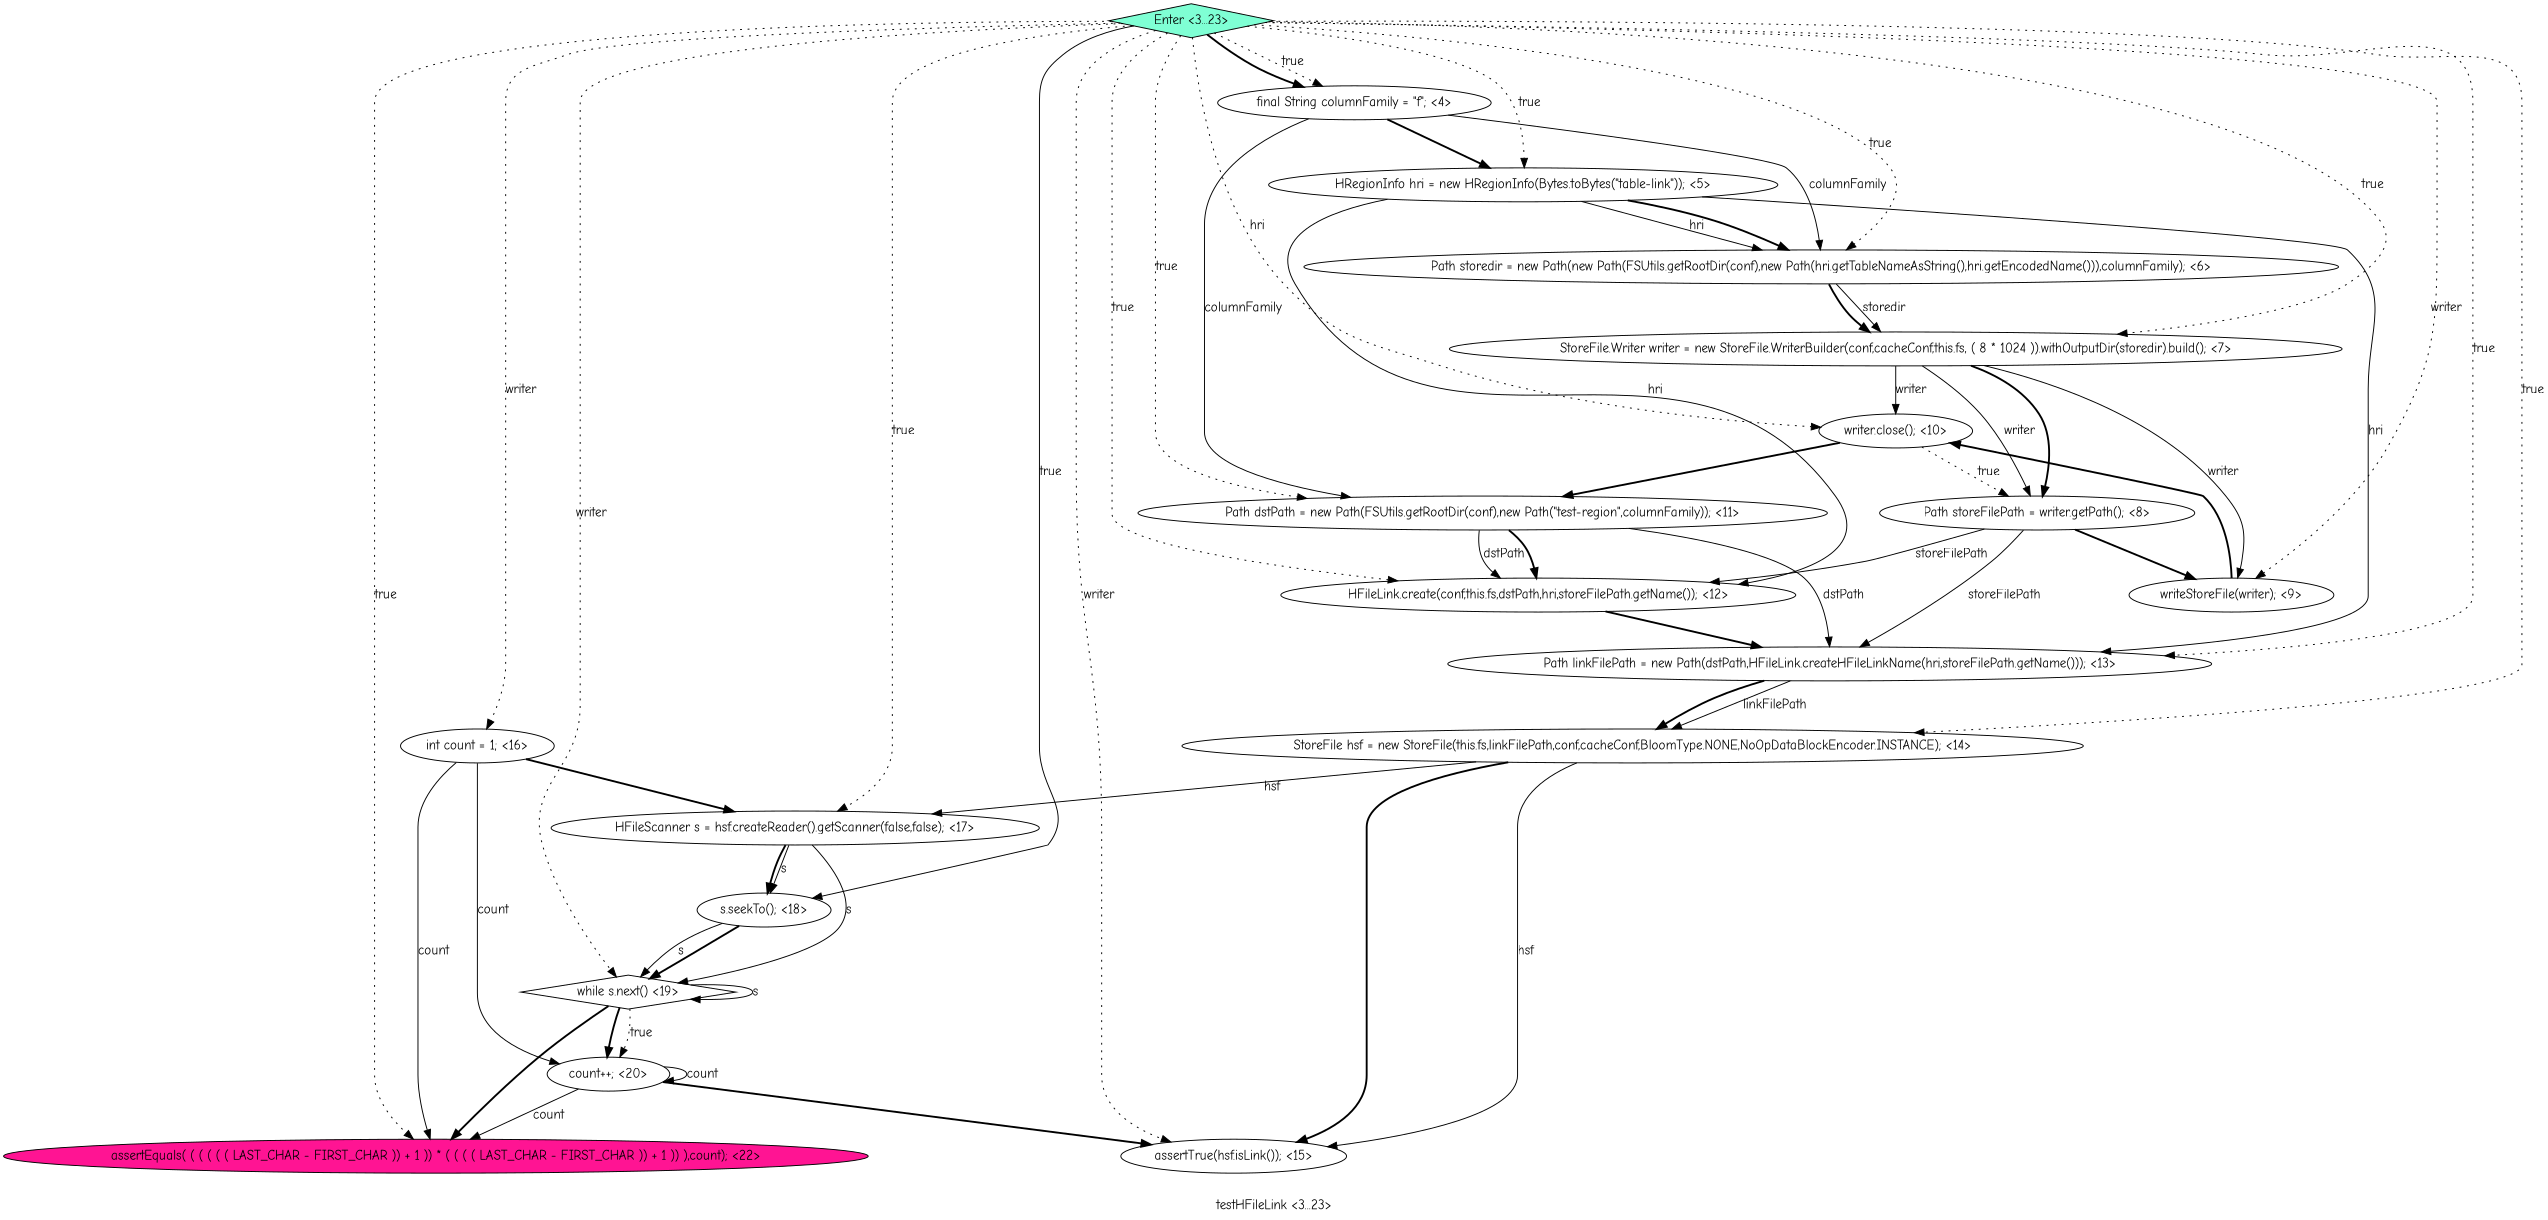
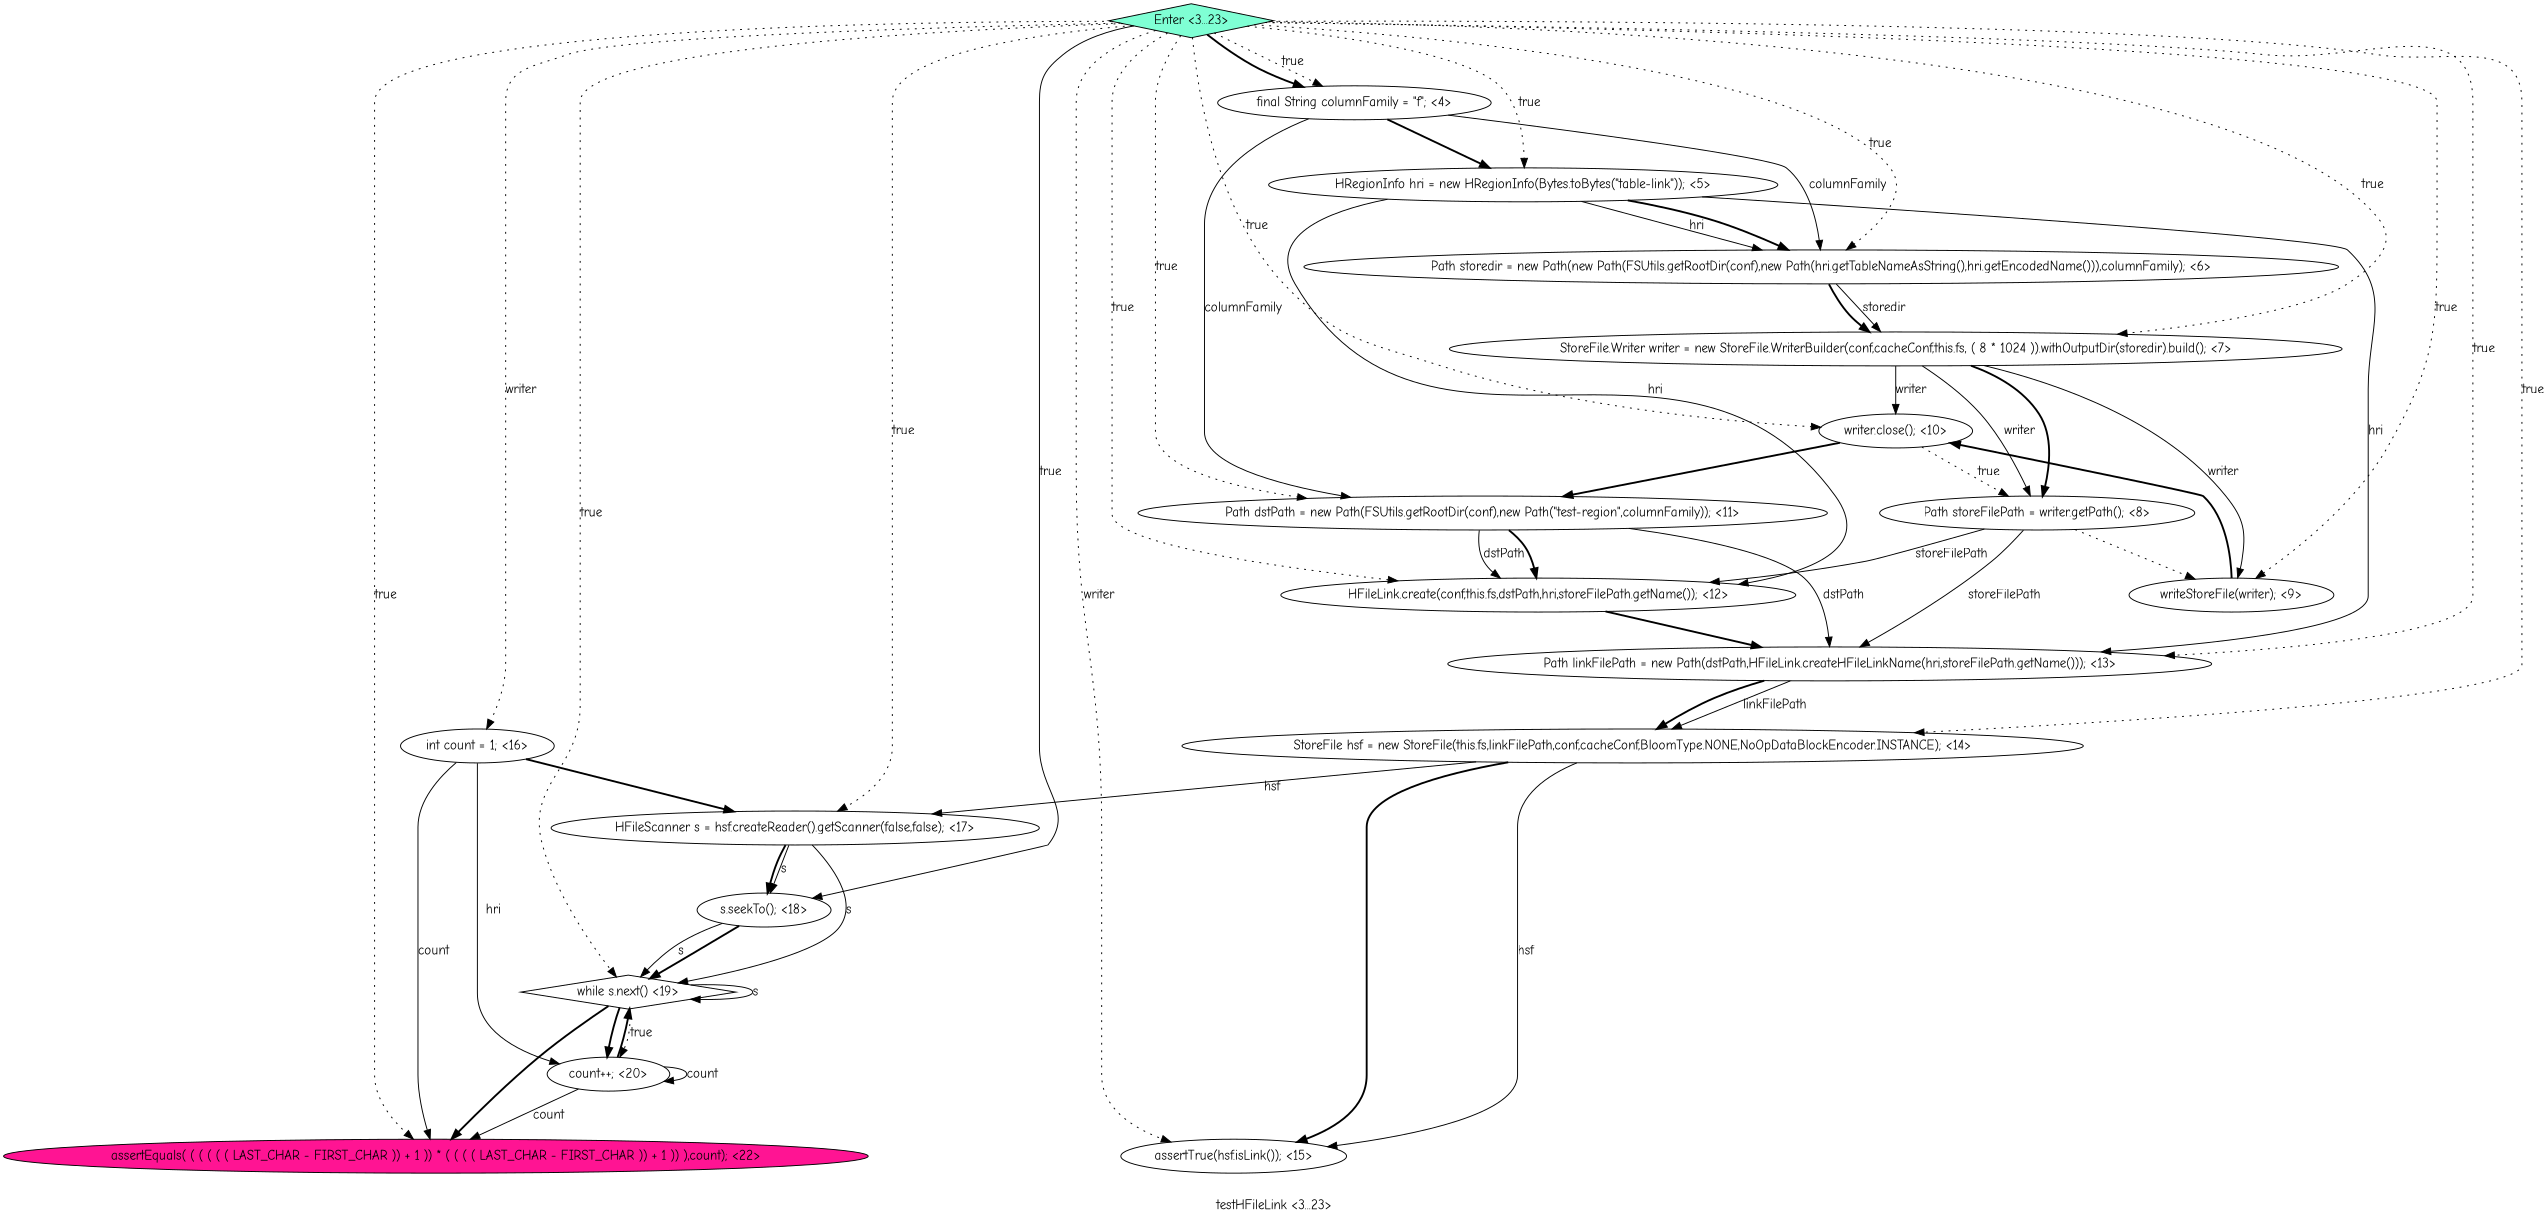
(1257, 226) -> (1257, 226)
(2446, 308) -> (2446, 308)
(591, 513) -> (591, 513)
(2131, 553) -> (2131, 553)
(493, 910) -> (493, 910)
(902, 1113) -> (623, 1038)
